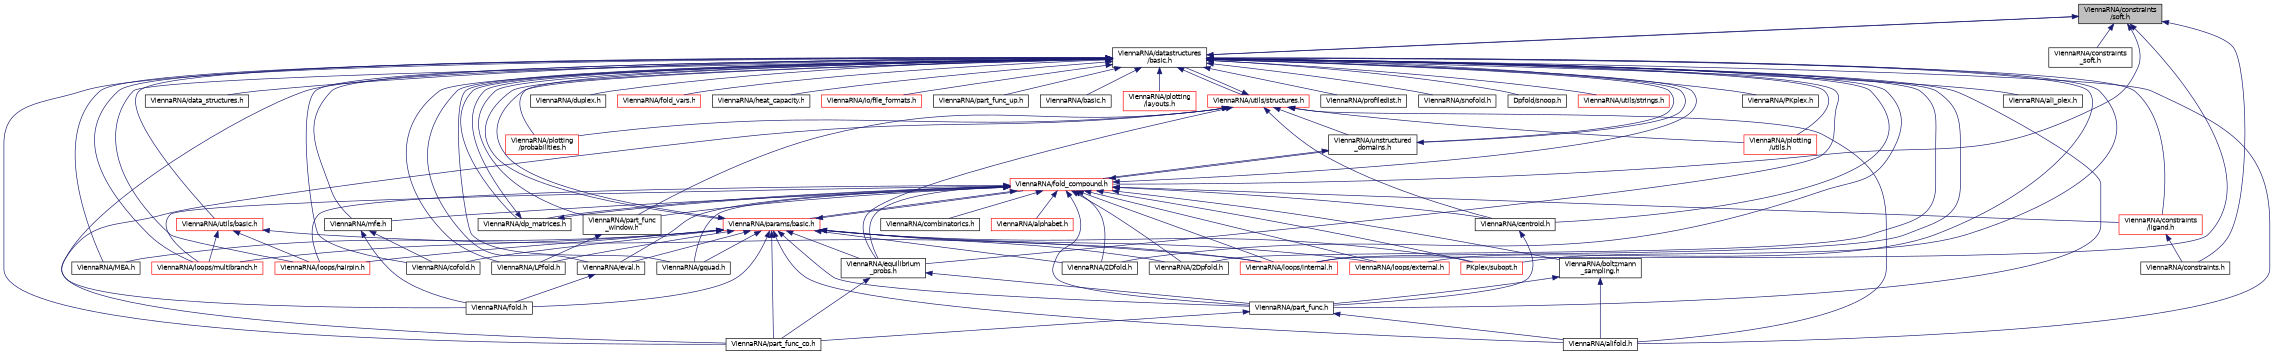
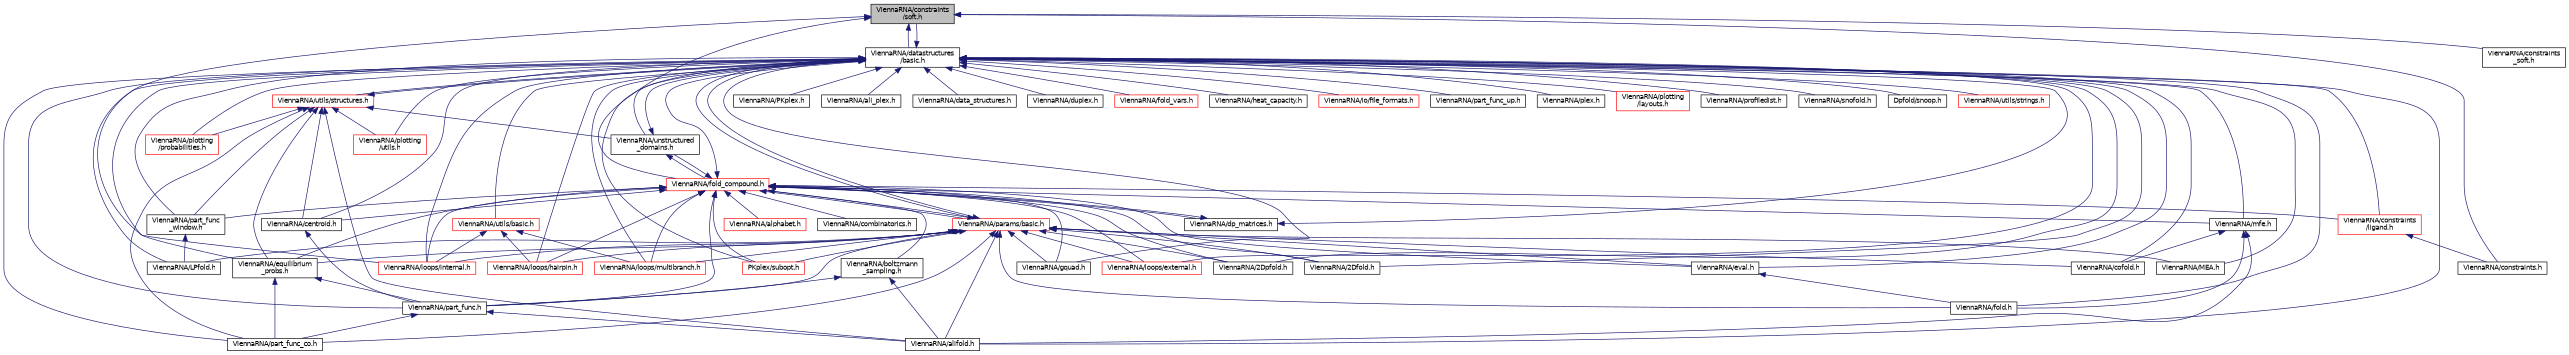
(715, 68) -> none
(1076, 101) -> (1571, 101)
none -> (1641, 332)
